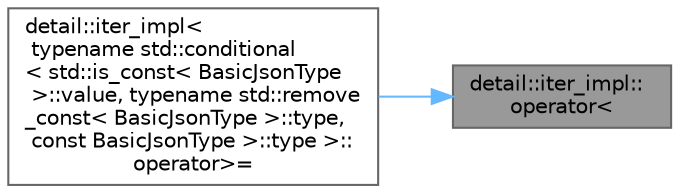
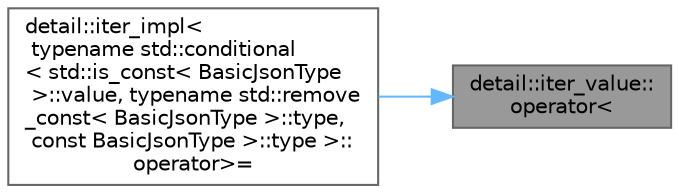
(562, 97) -> (562, 97)
